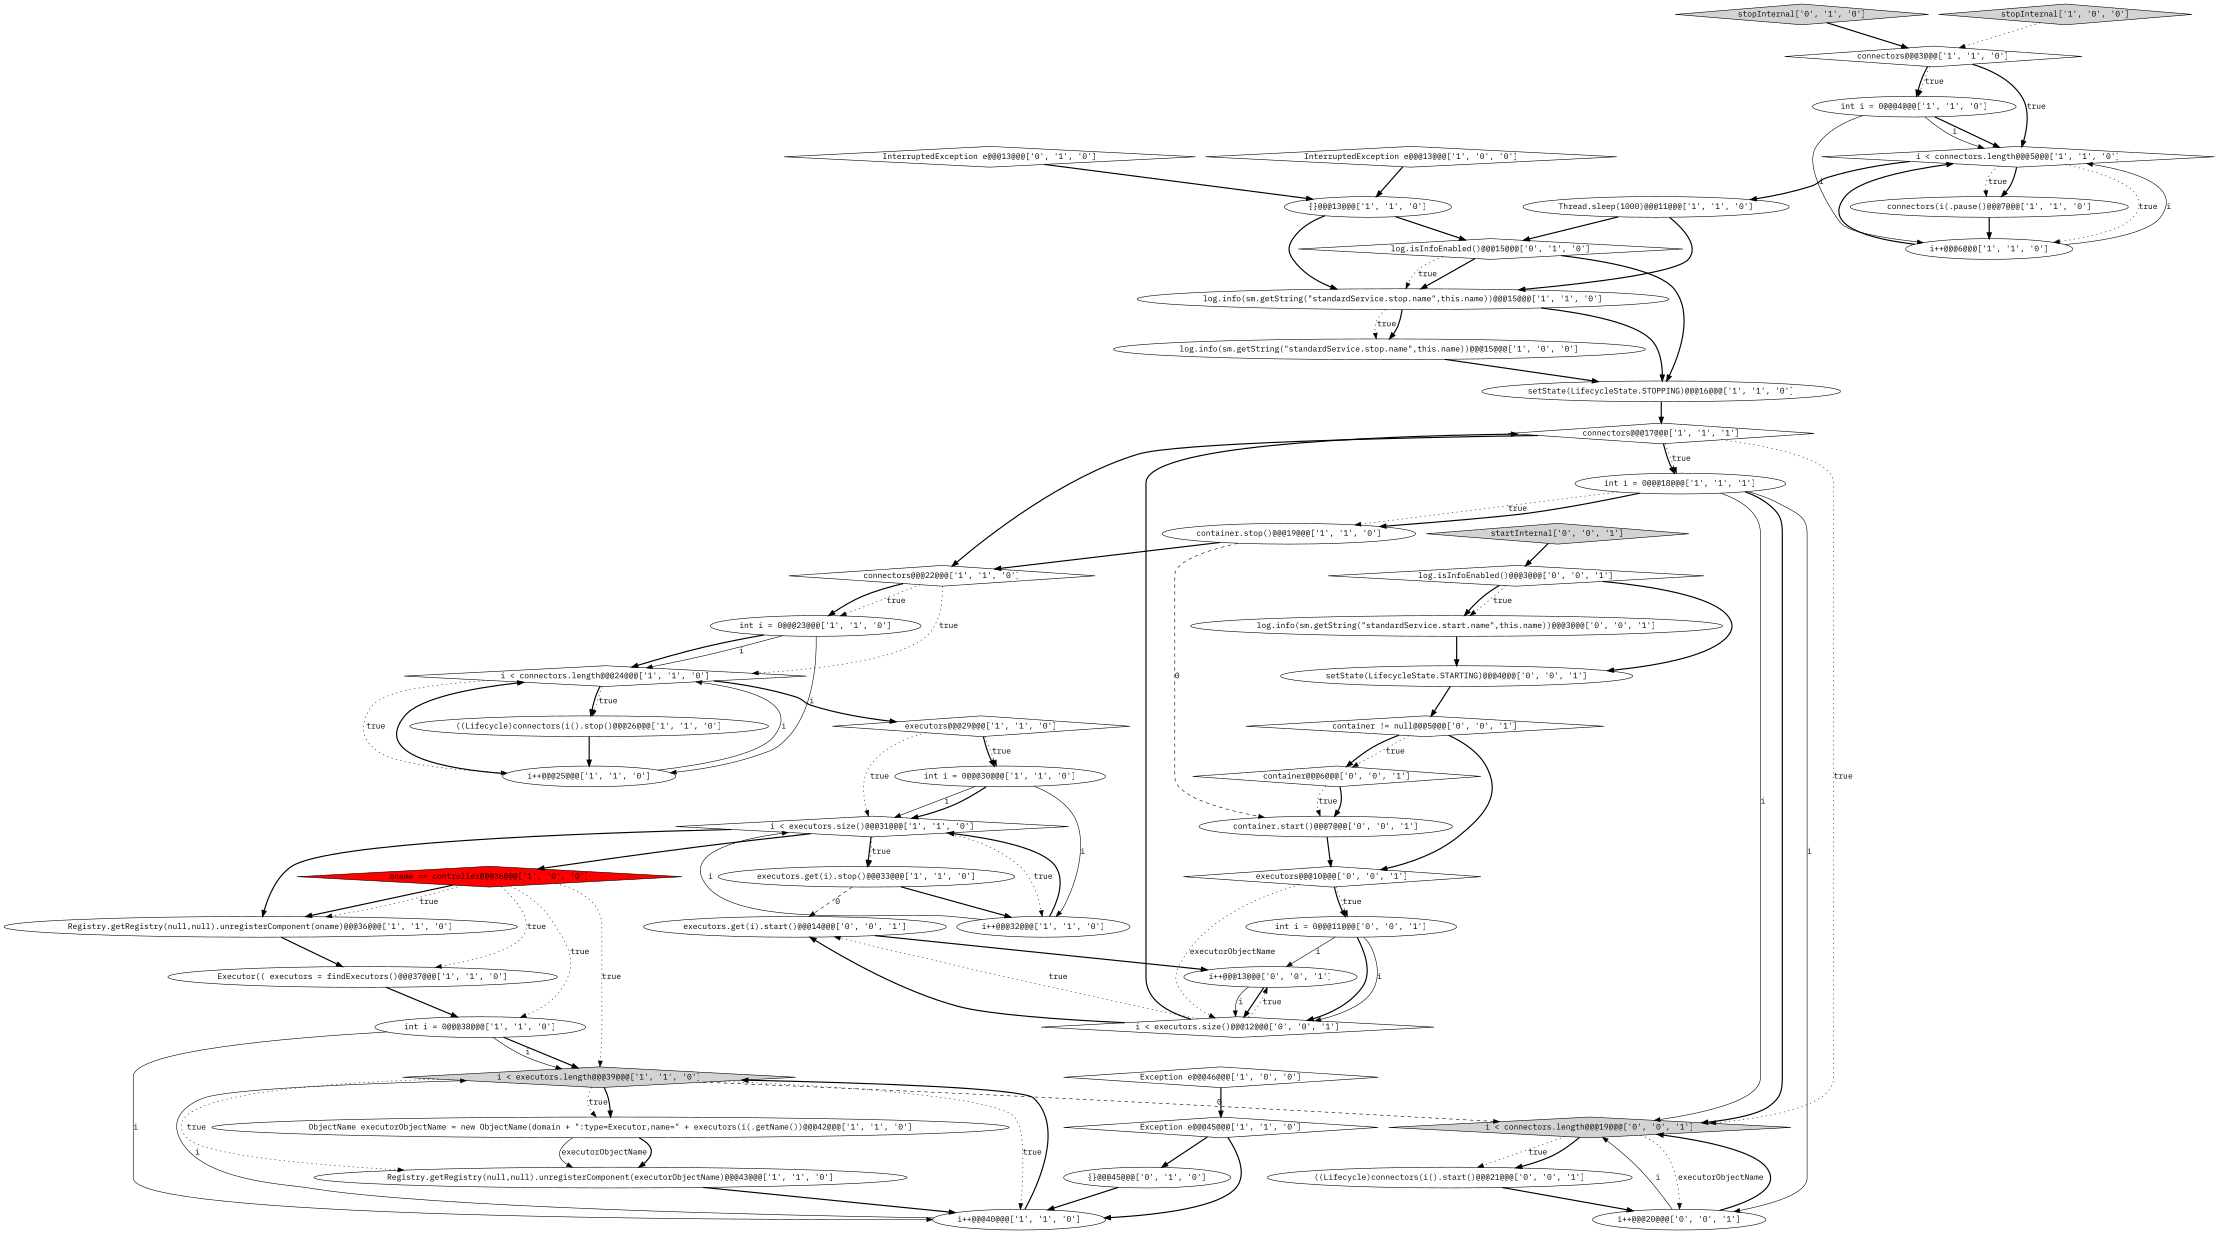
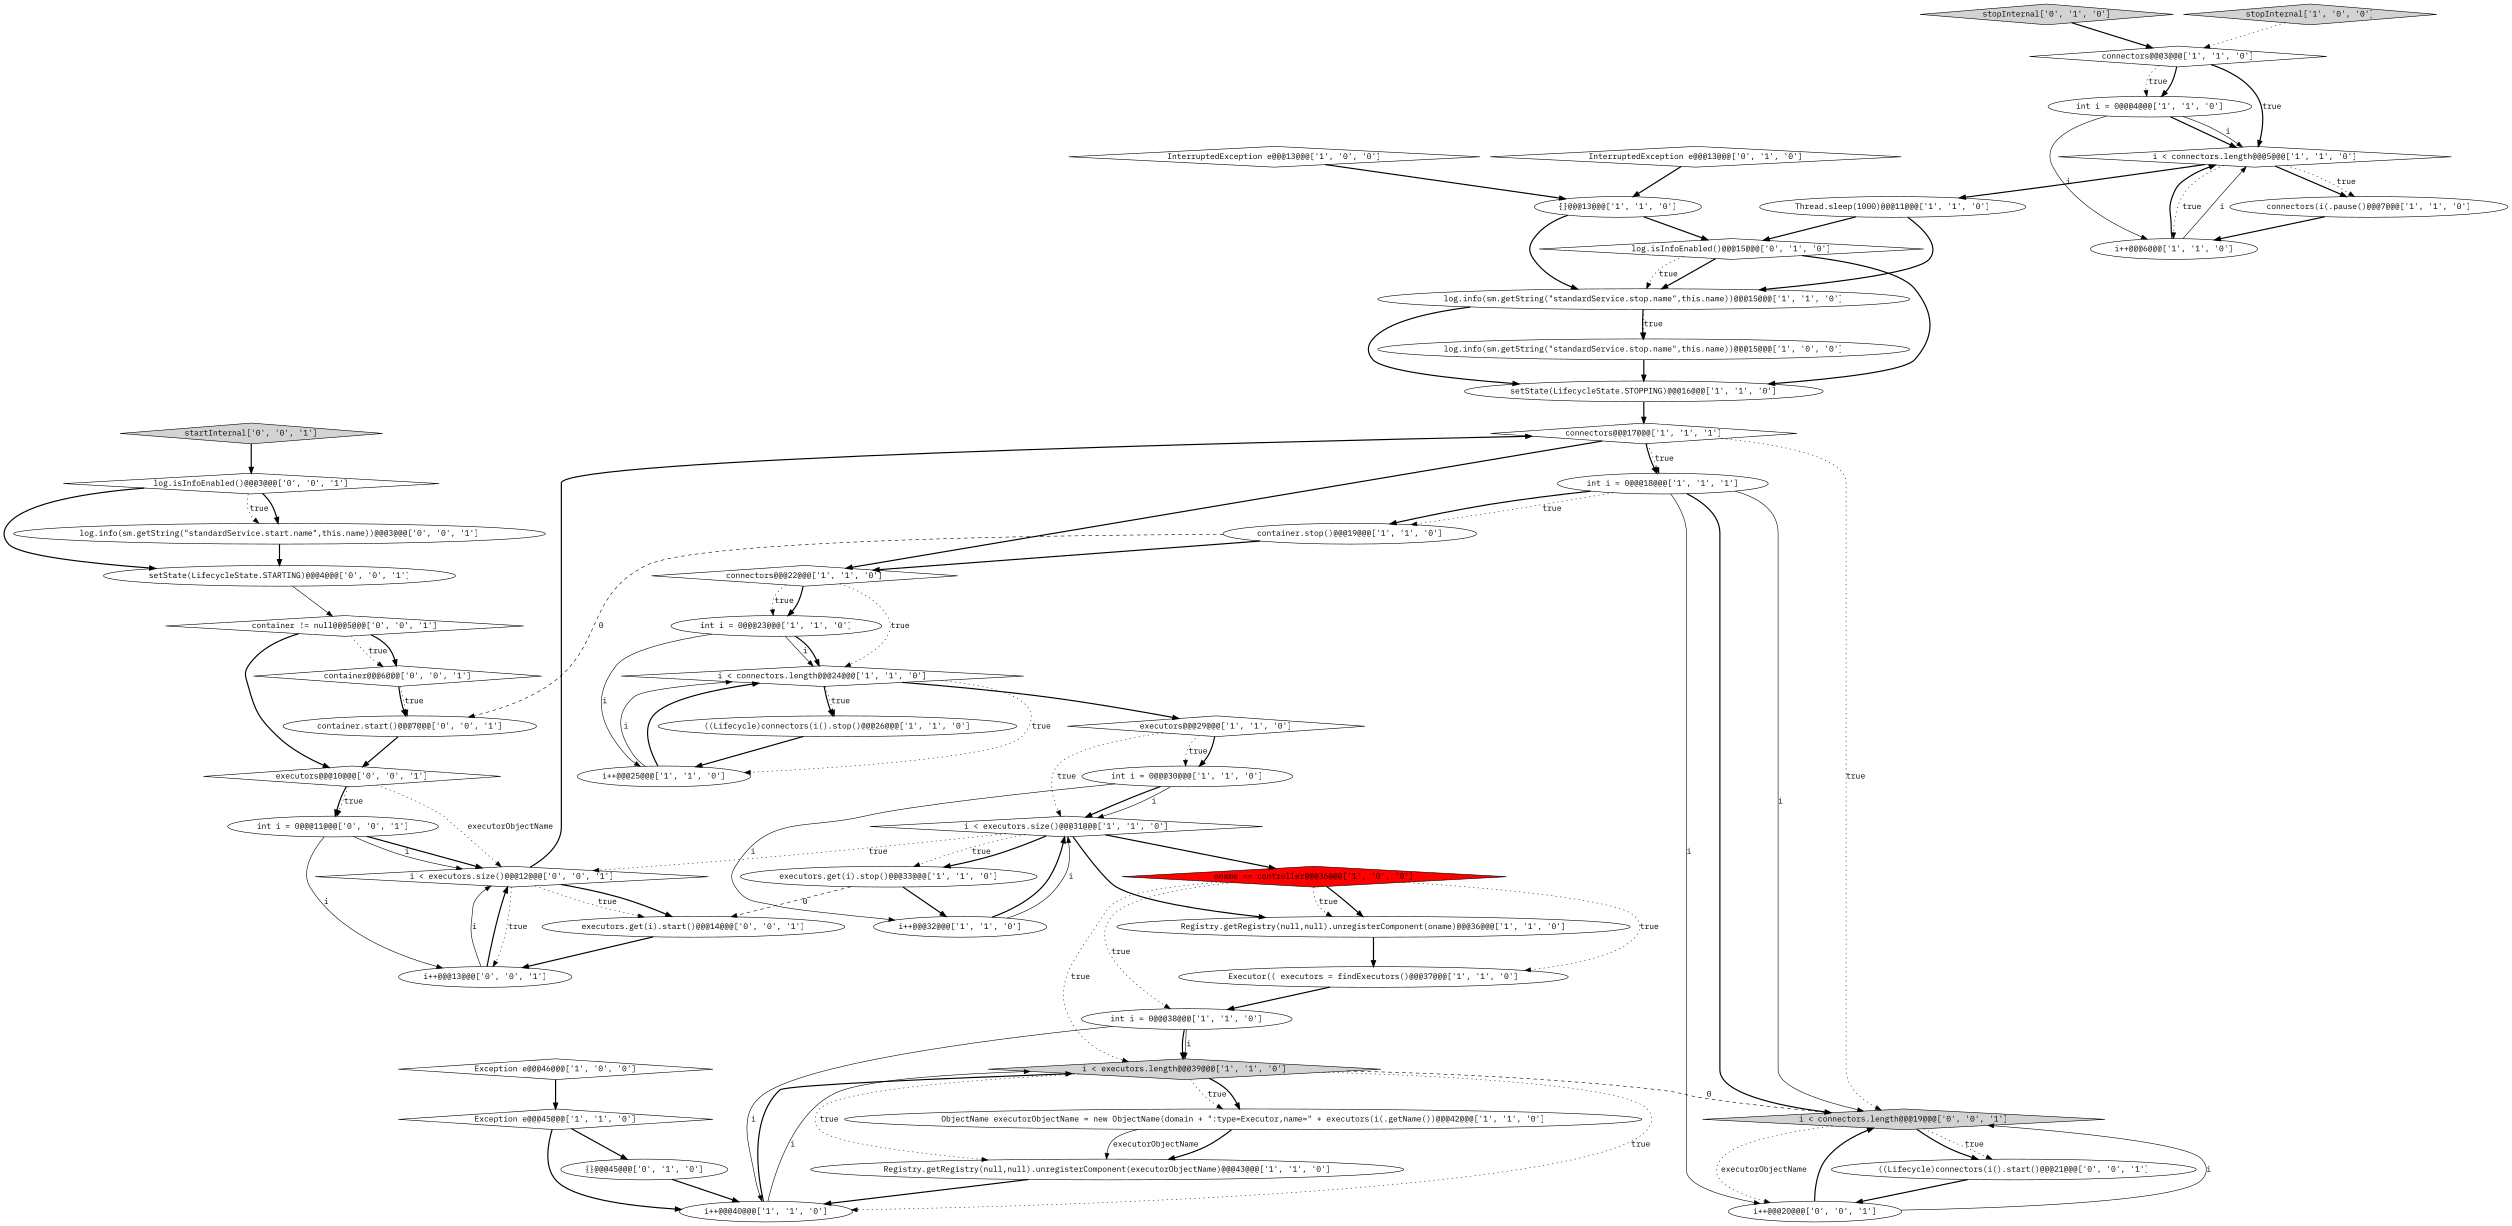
(1442, 699) -> (310, 599)
(1007, 857) -> (803, 854)
